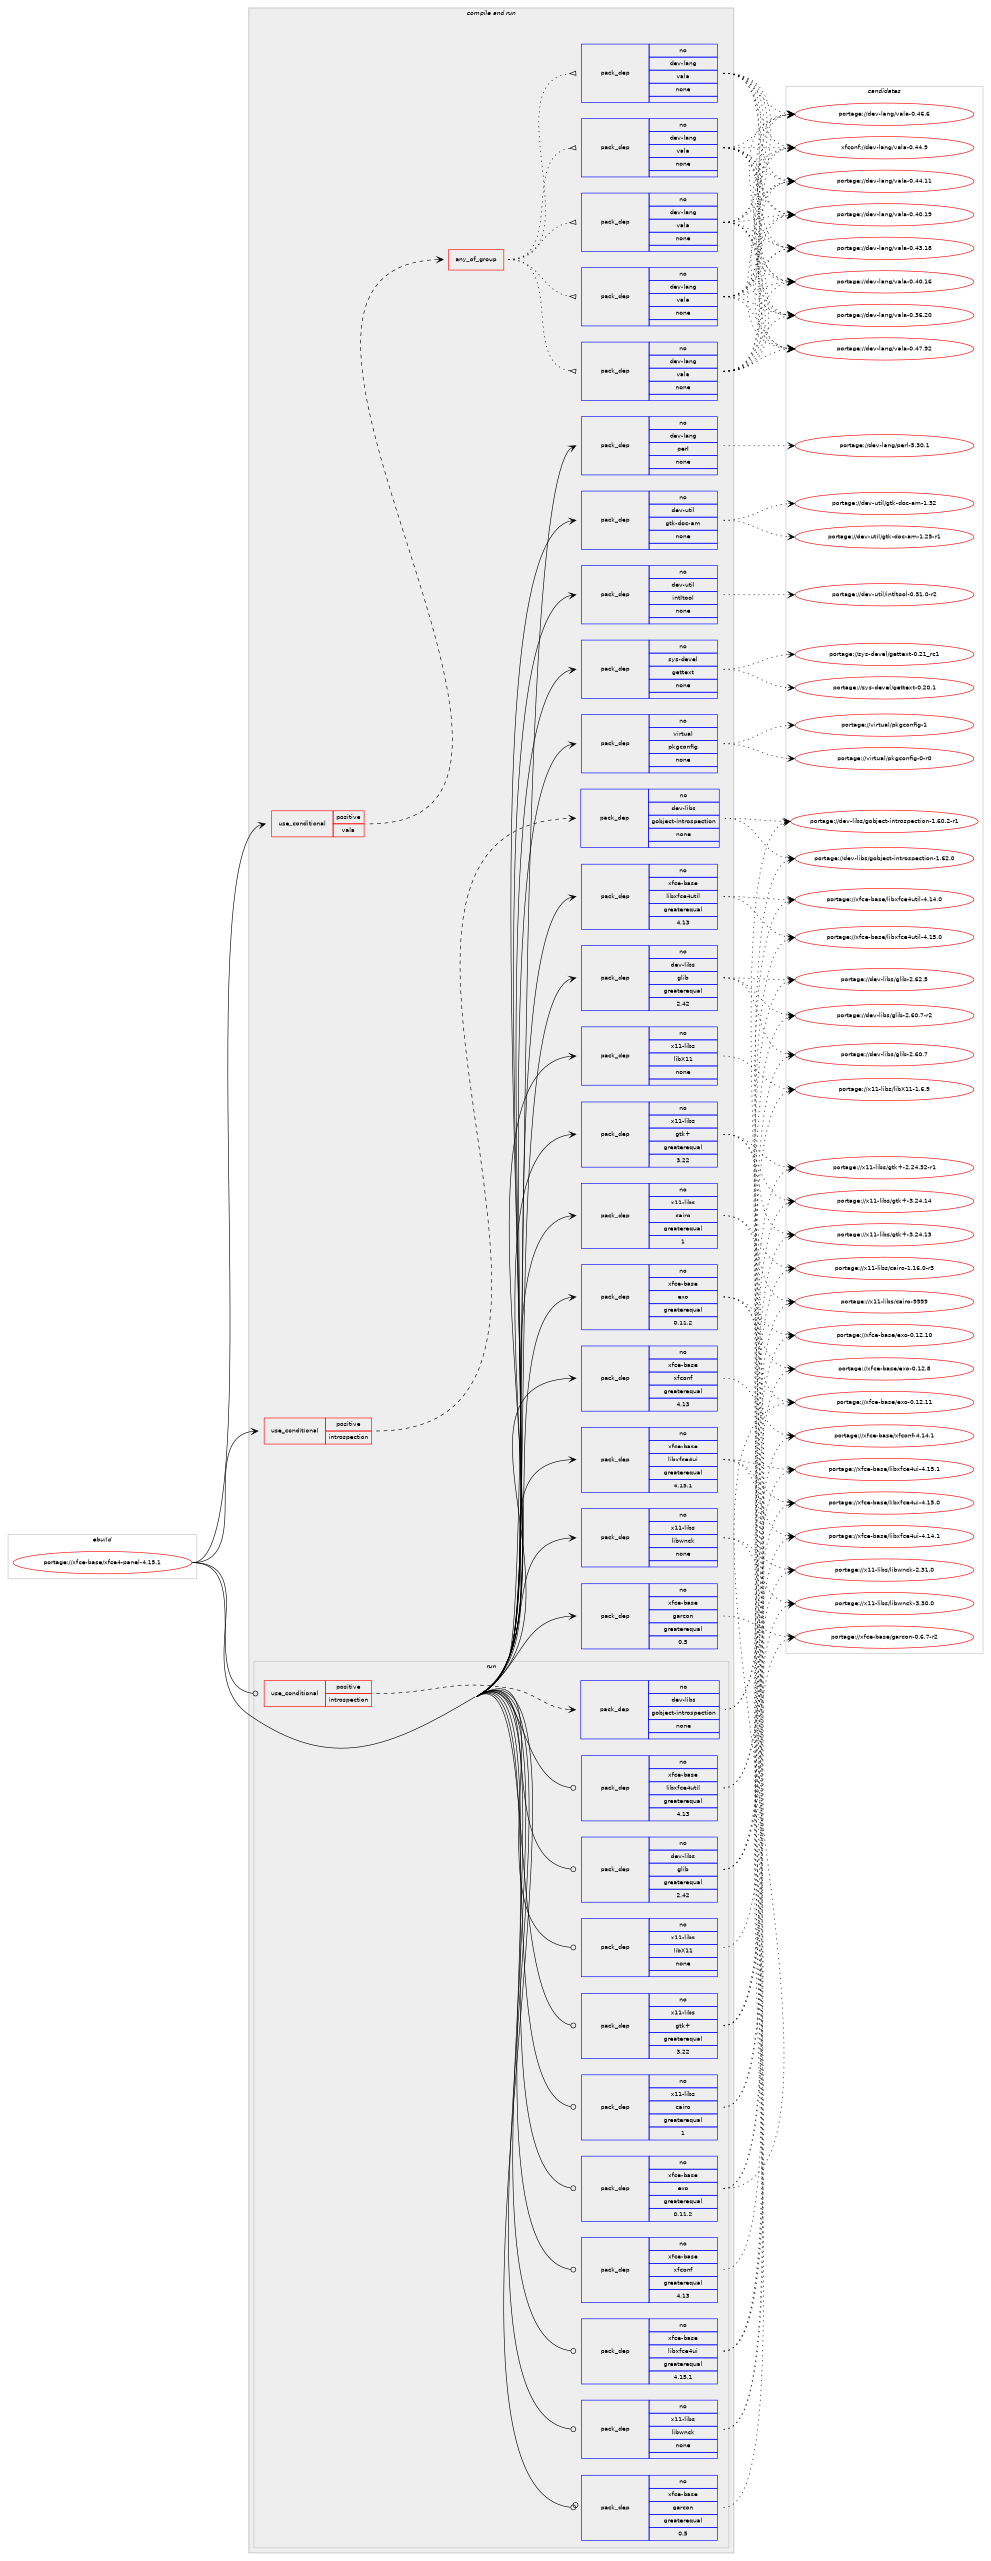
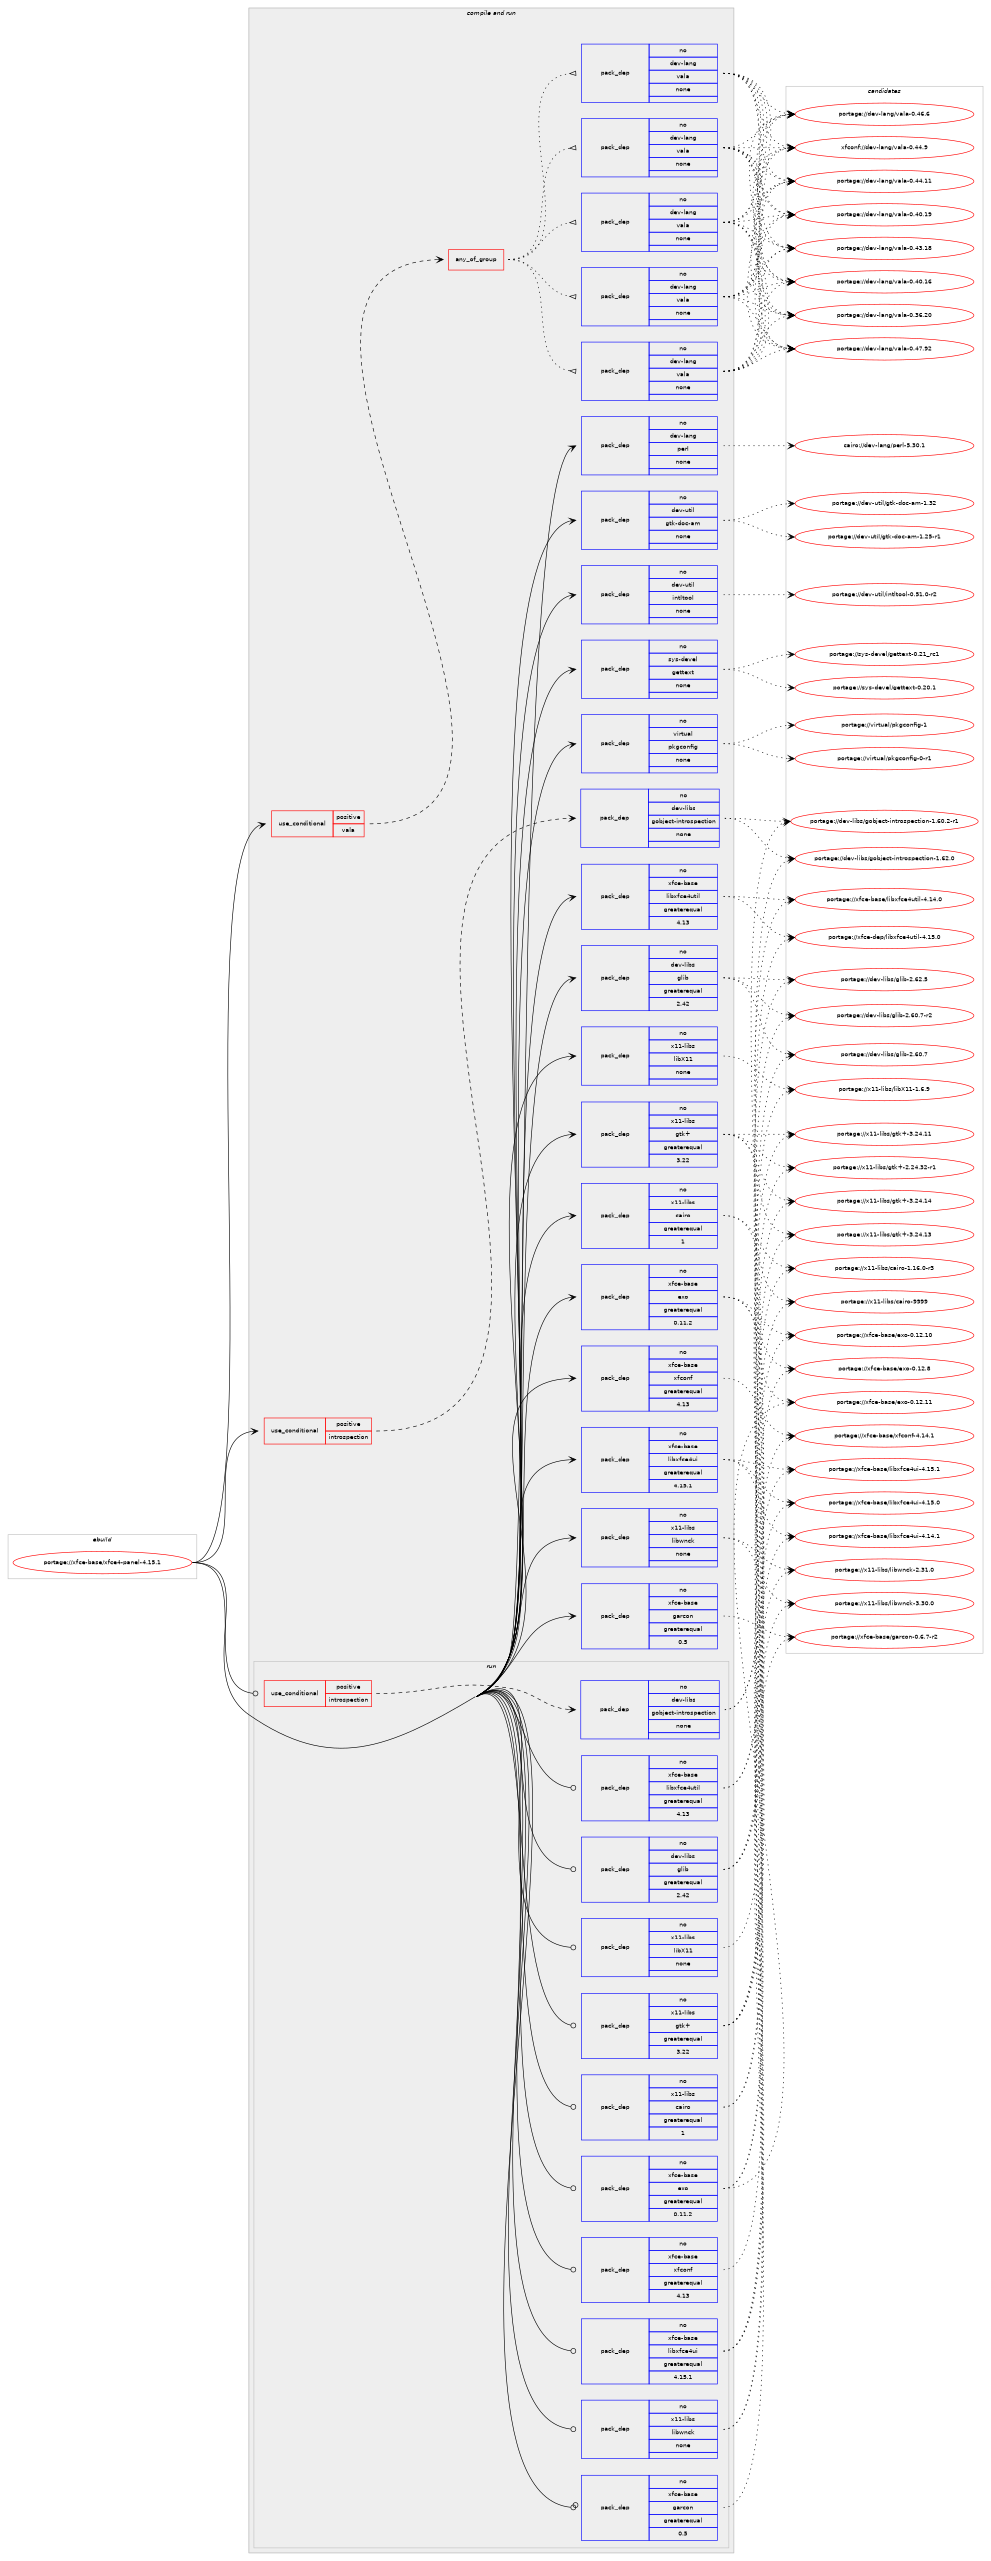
(885, 446) -> (885, 446)
(885, 759) -> (885, 759)
(885, 937) -> (885, 937)
none -> (885, 1134)
